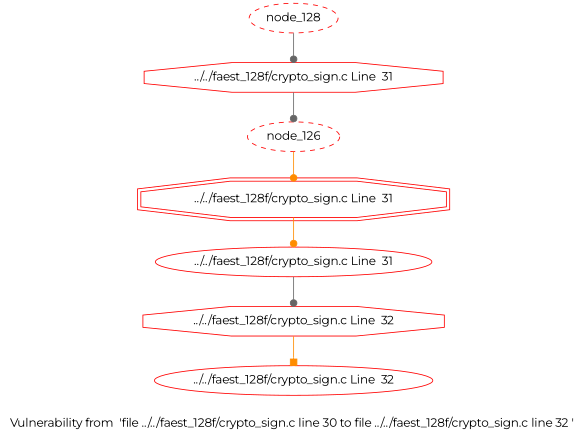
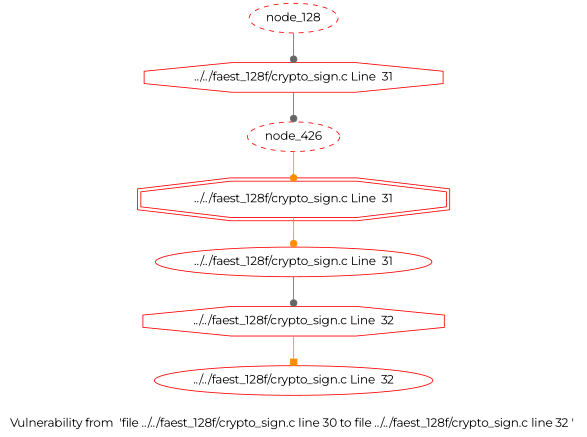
(294, 137) -> (294, 137)
